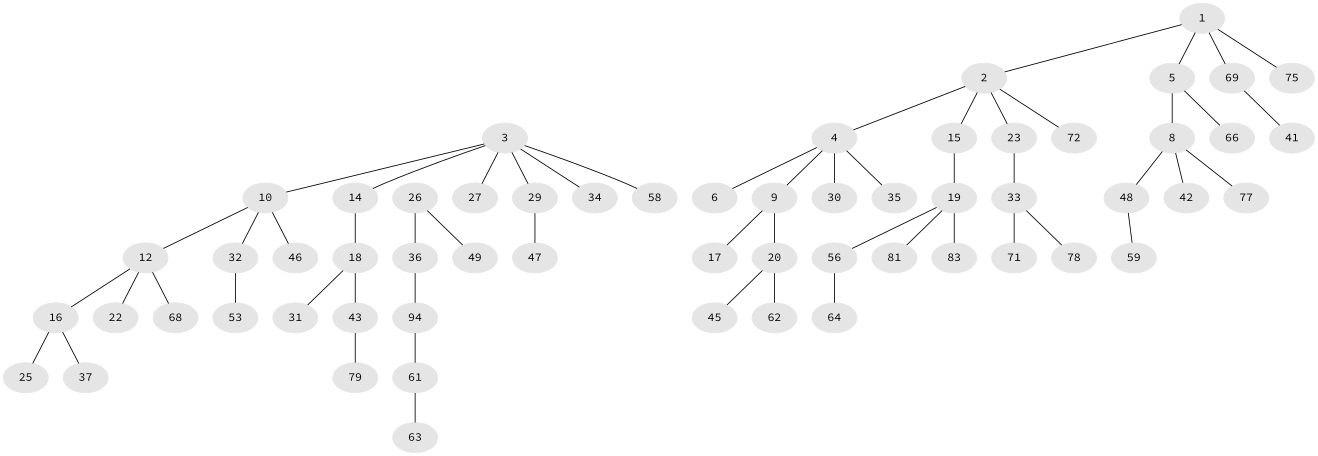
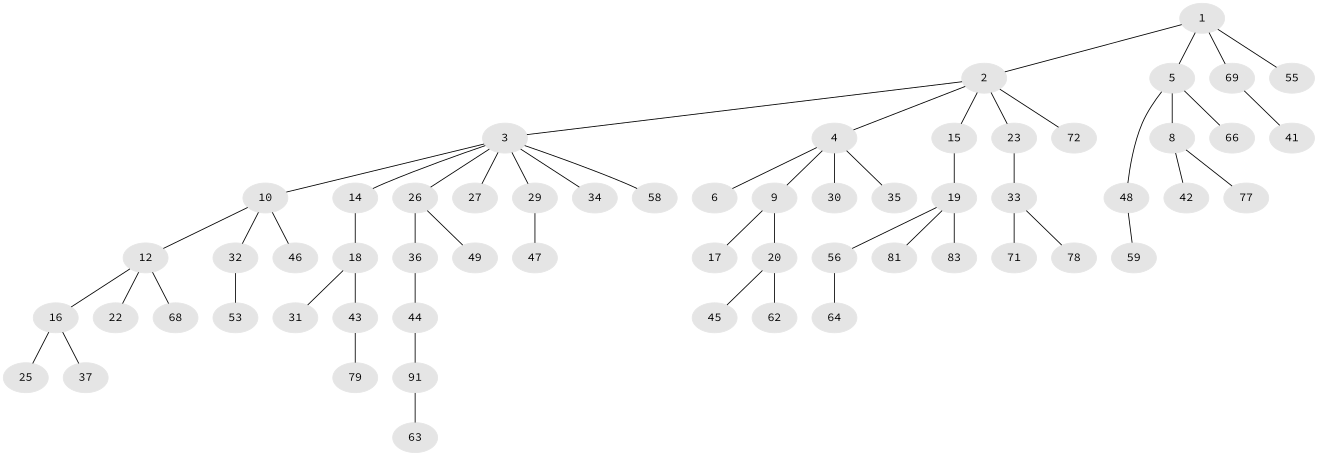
(1292, 78) -> (1292, 78)
none -> (744, 108)
none -> (460, 168)
(1149, 168) -> (1138, 135)
(415, 318) -> (415, 318)
(415, 378) -> (415, 378)
